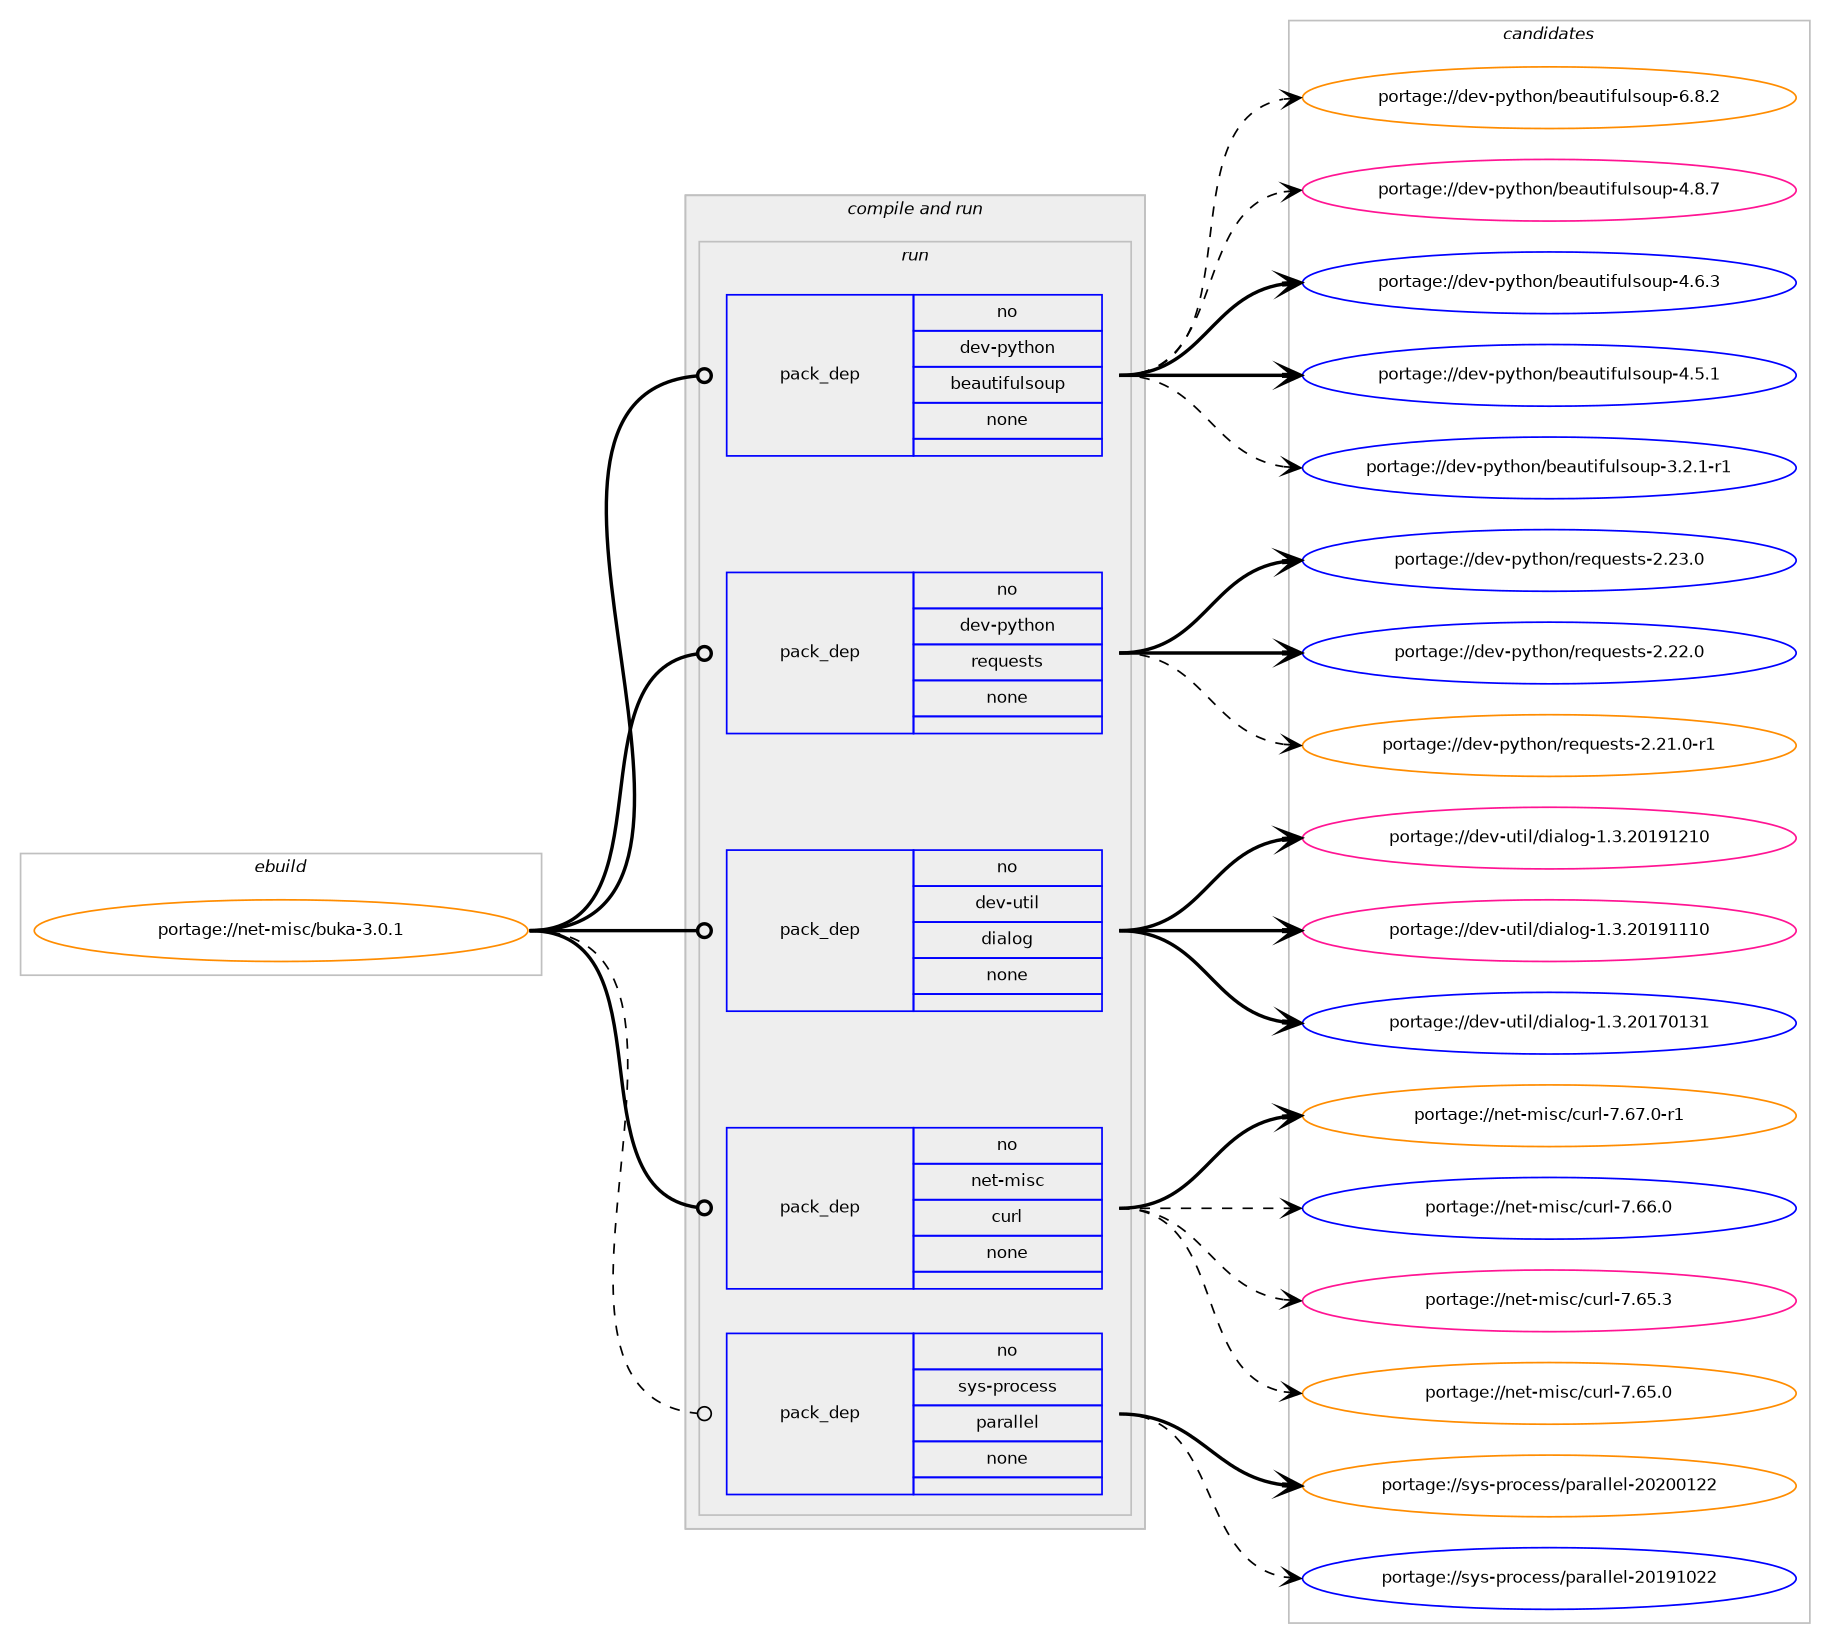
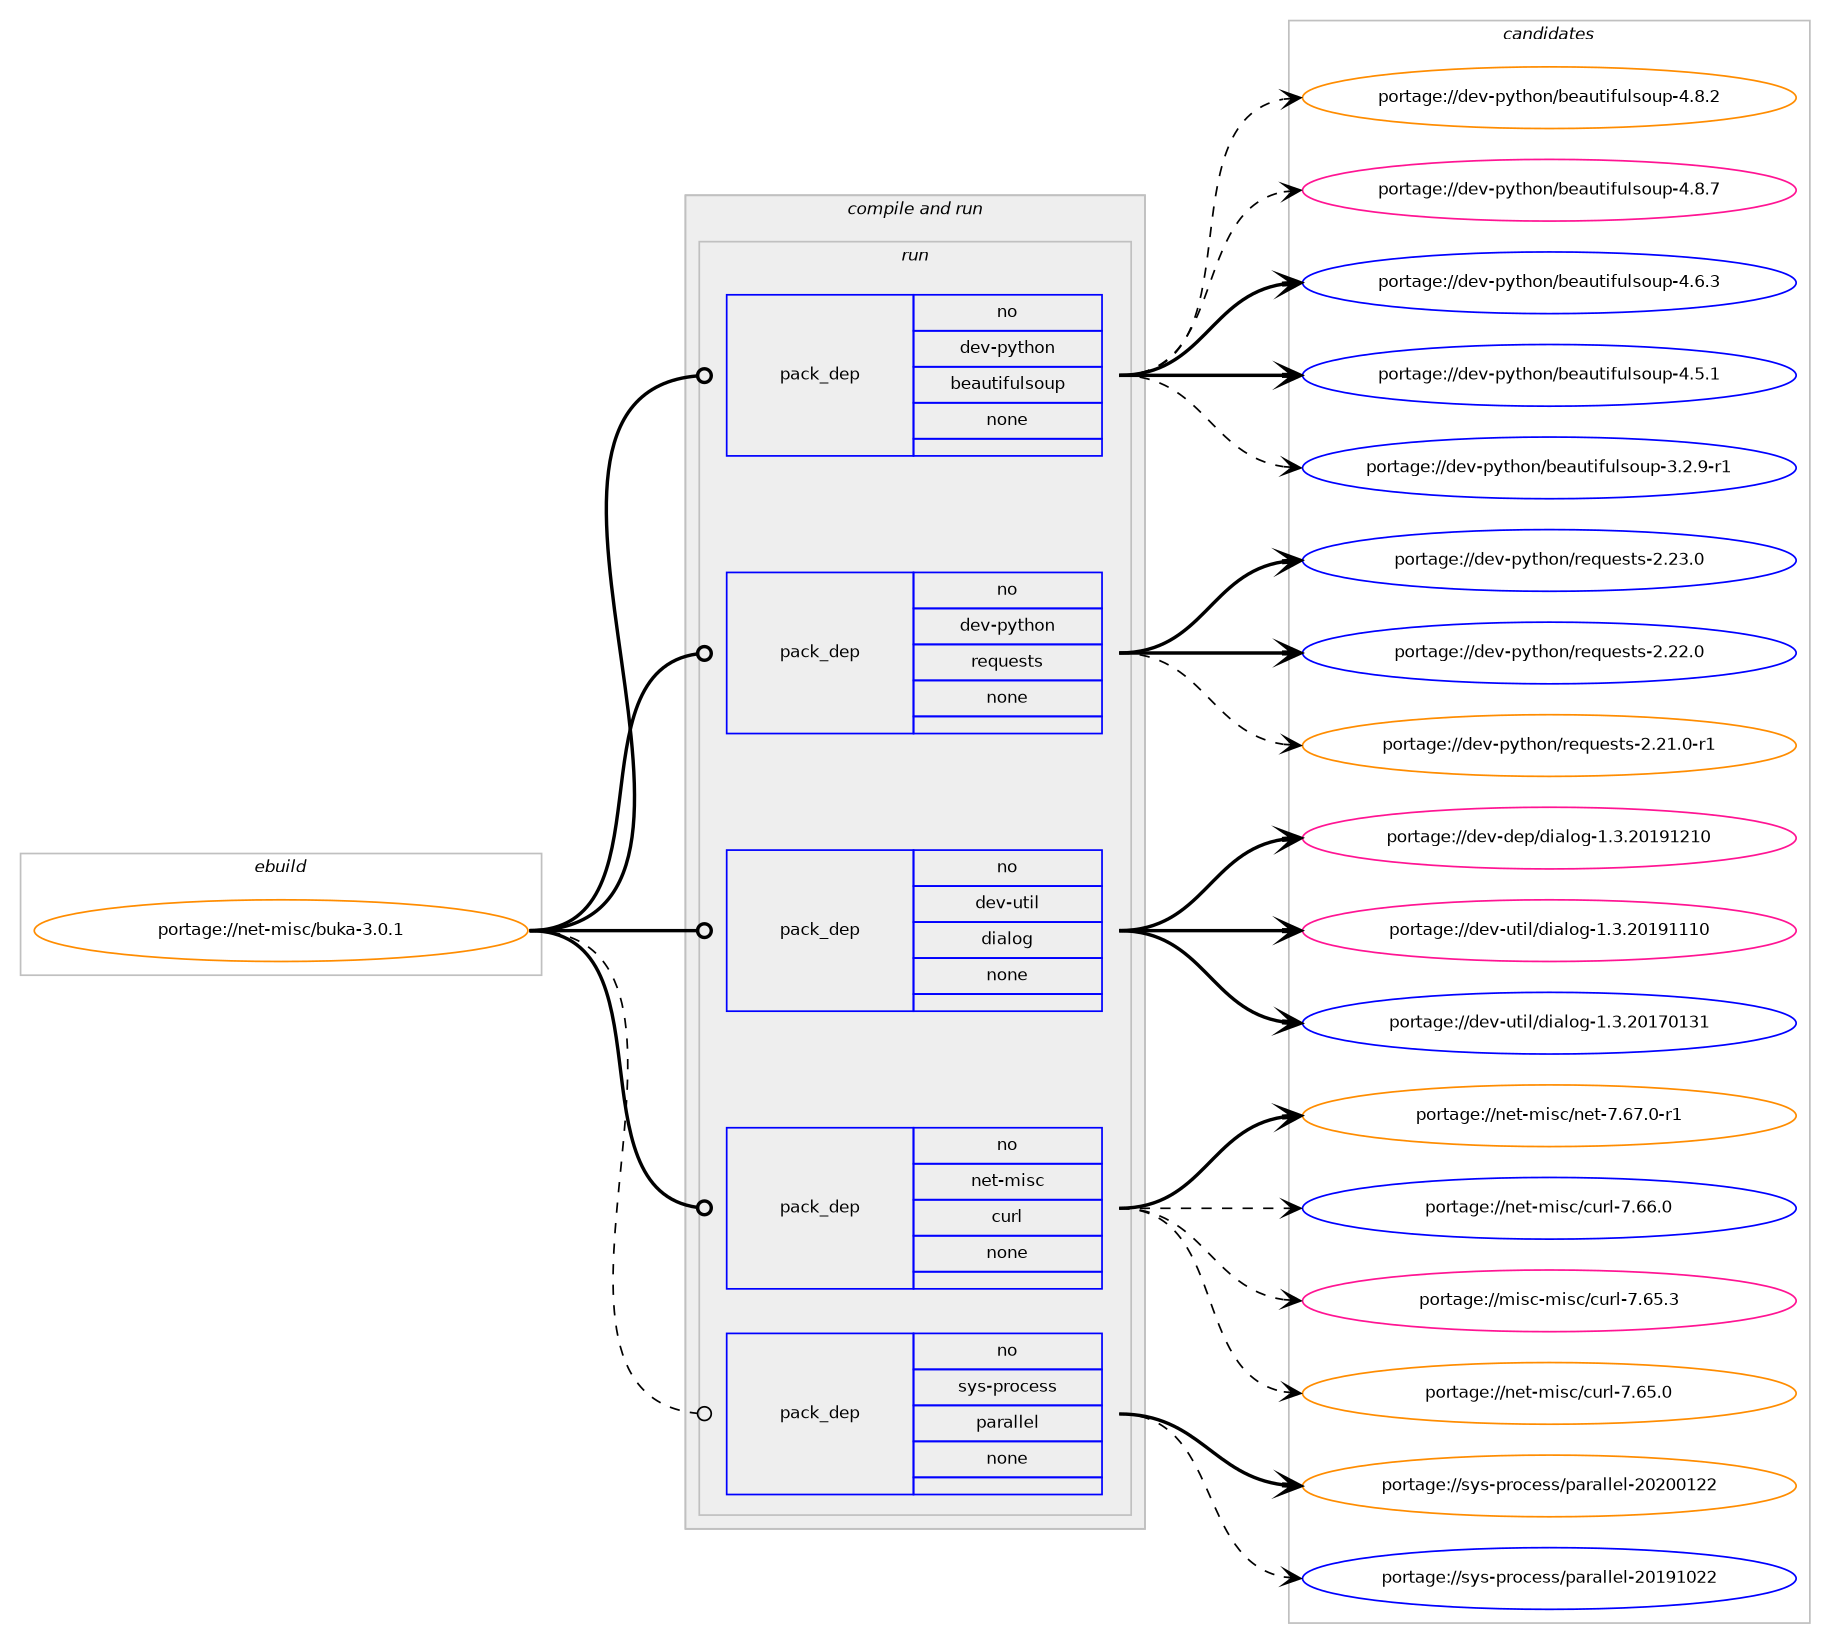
(1549, 98) -> (1549, 98)
(1549, 468) -> (1549, 468)
(1549, 838) -> (1549, 838)
(1549, 1116) -> (1549, 1116)
(1549, 1301) -> (1549, 1301)
